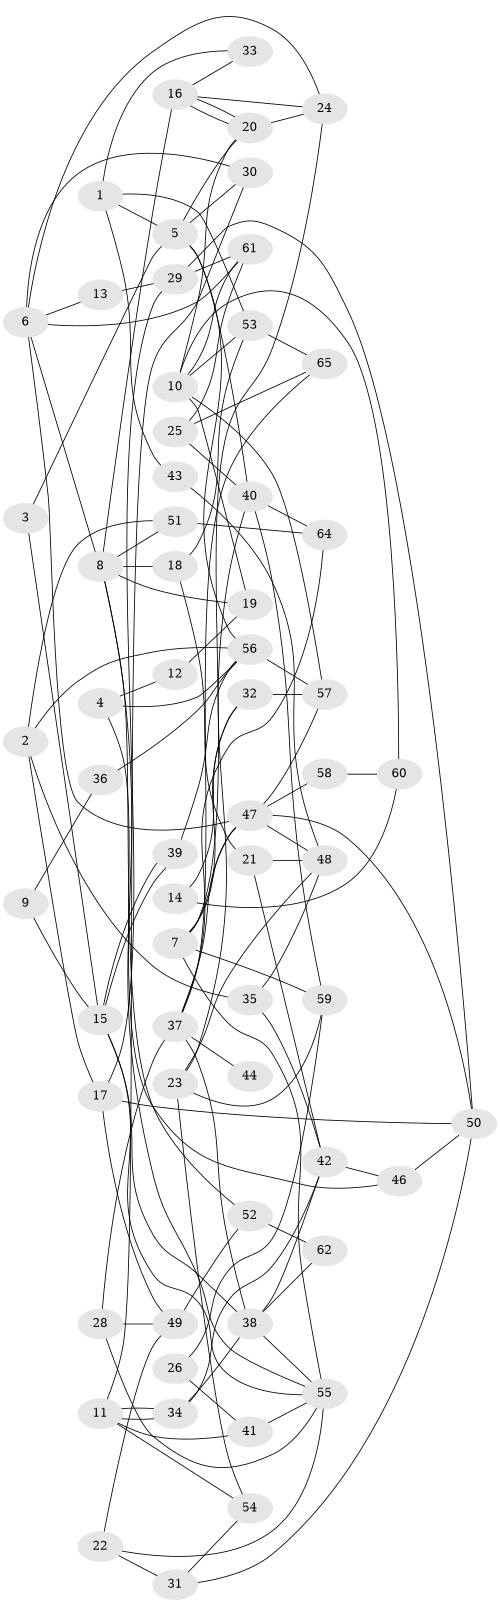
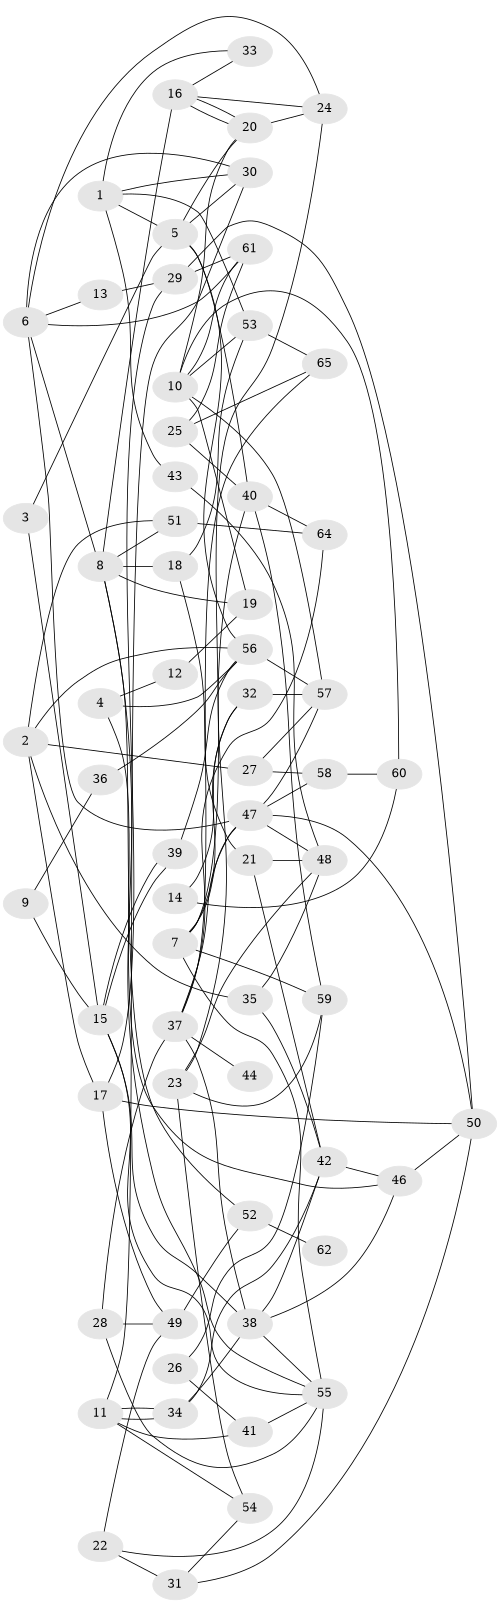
none -> (174, 181)
none -> (250, 771)
(287, 1287) -> (348, 1273)
